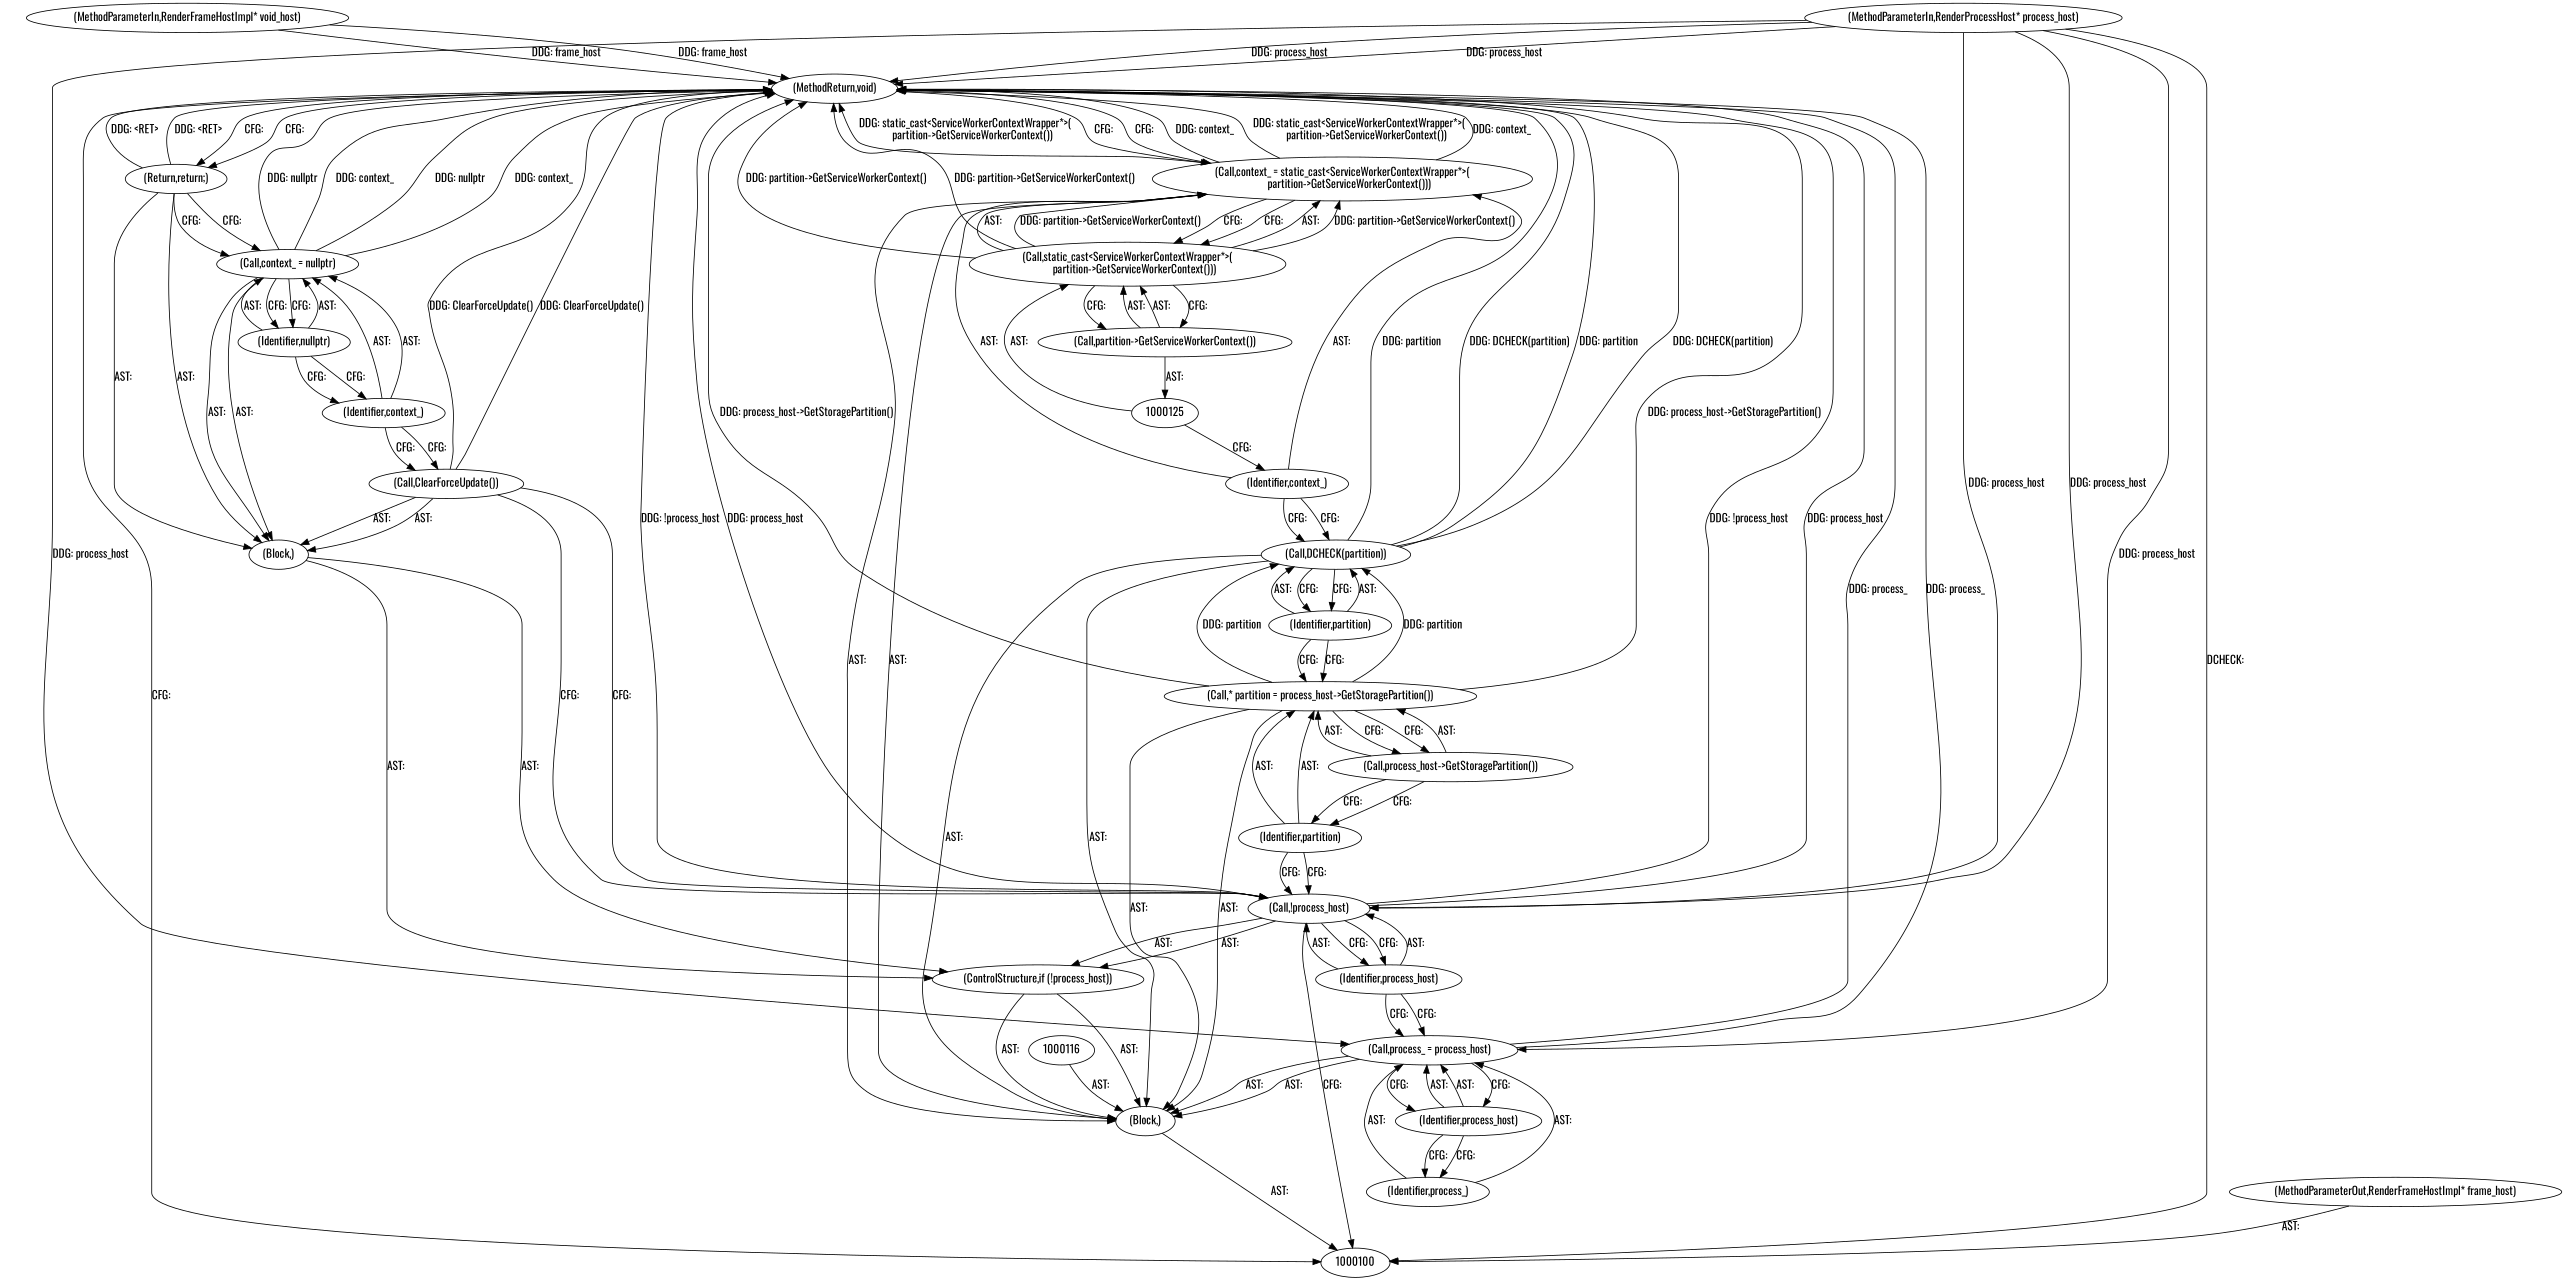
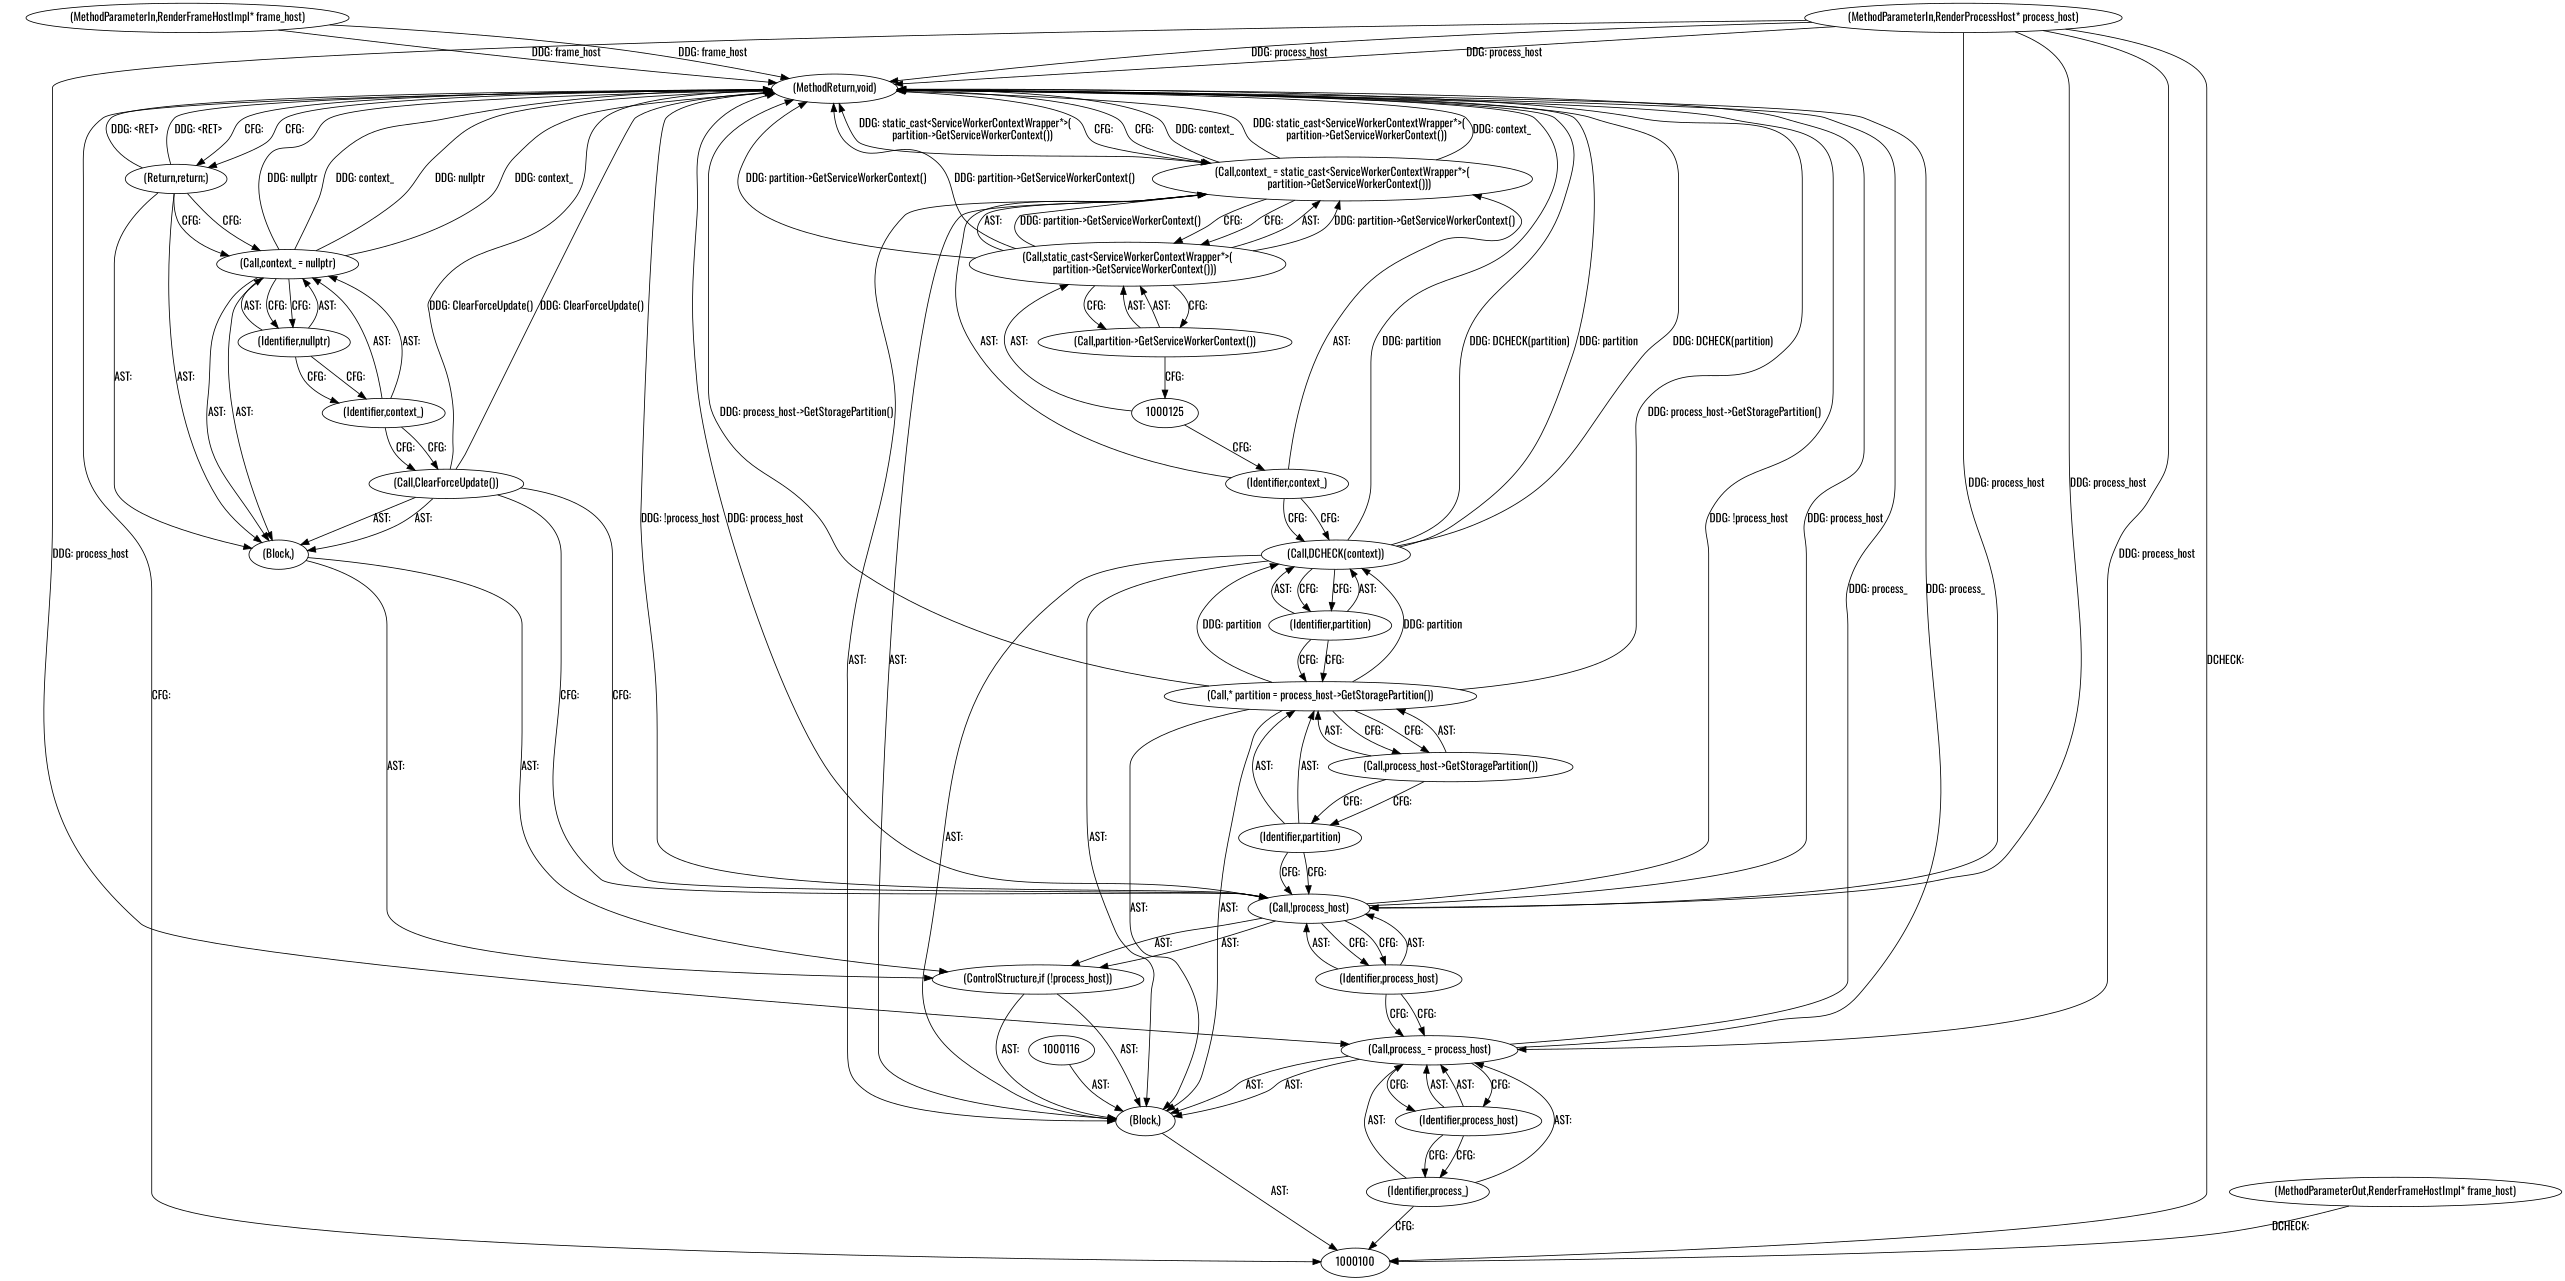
(188, 18) -> (188, 18)
(1176, 378) -> (1176, 378)
(1336, 555) -> (1336, 555)
(1322, 1082) -> (1394, 1225)
(2292, 1227) -> (2292, 1227)
